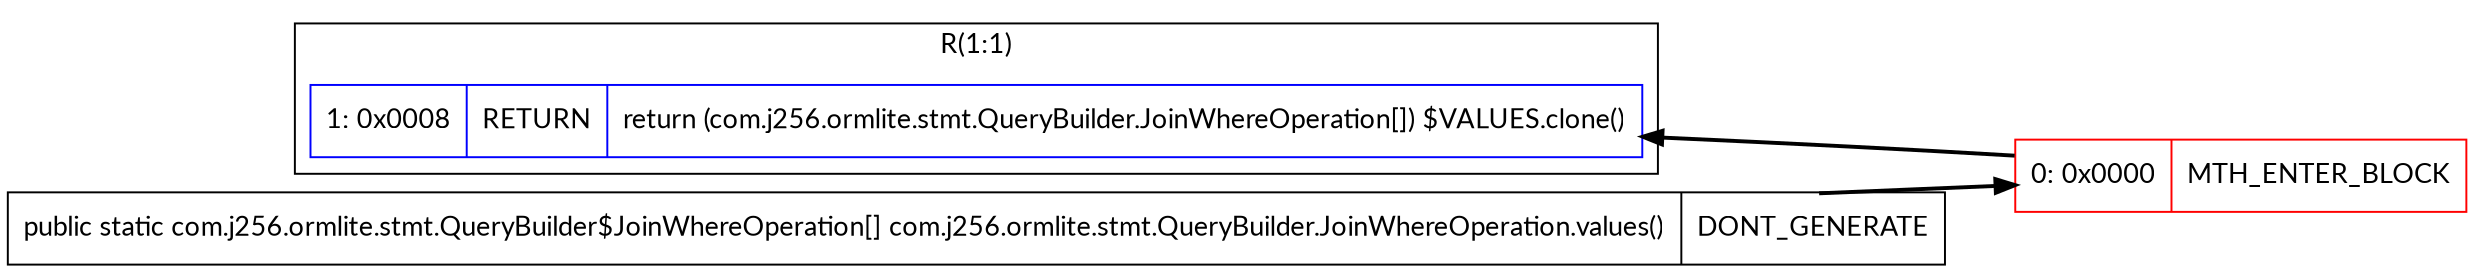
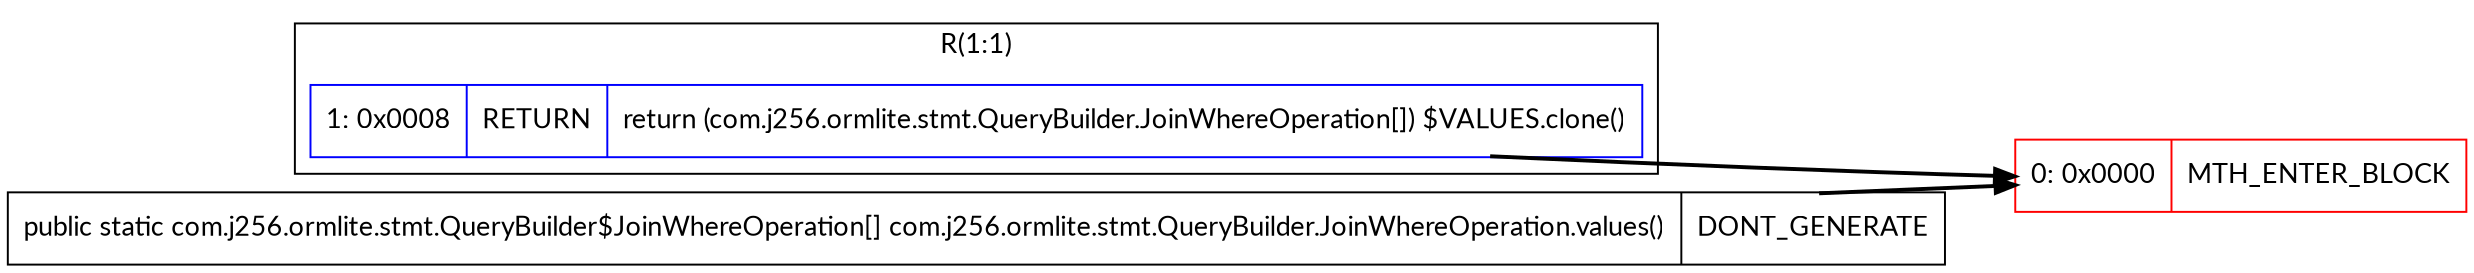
(1839, 146) -> (1742, 167)
